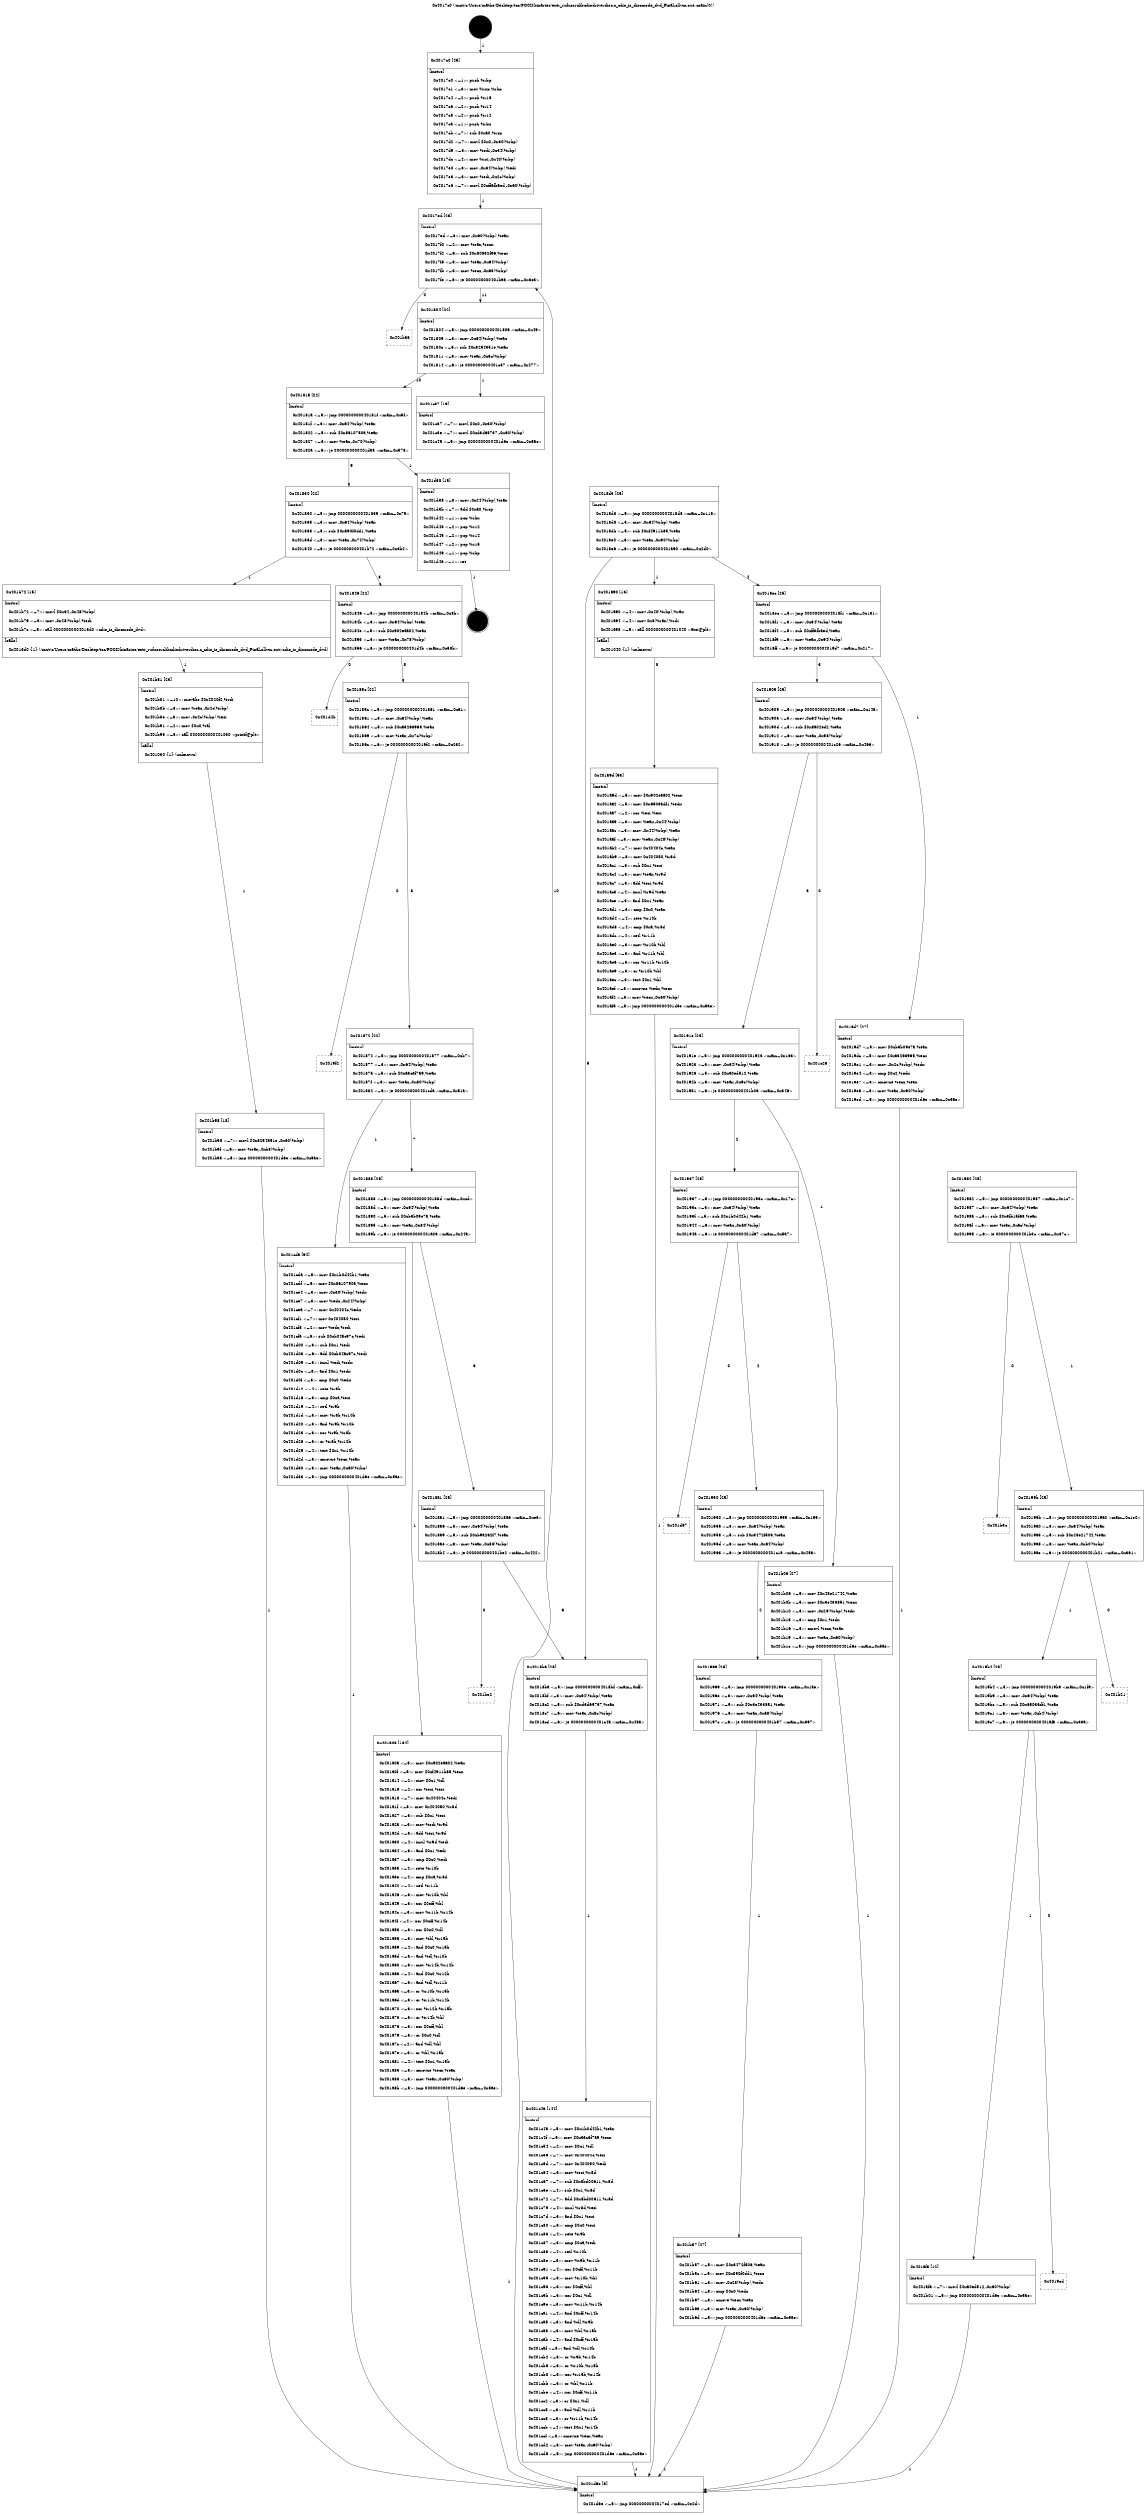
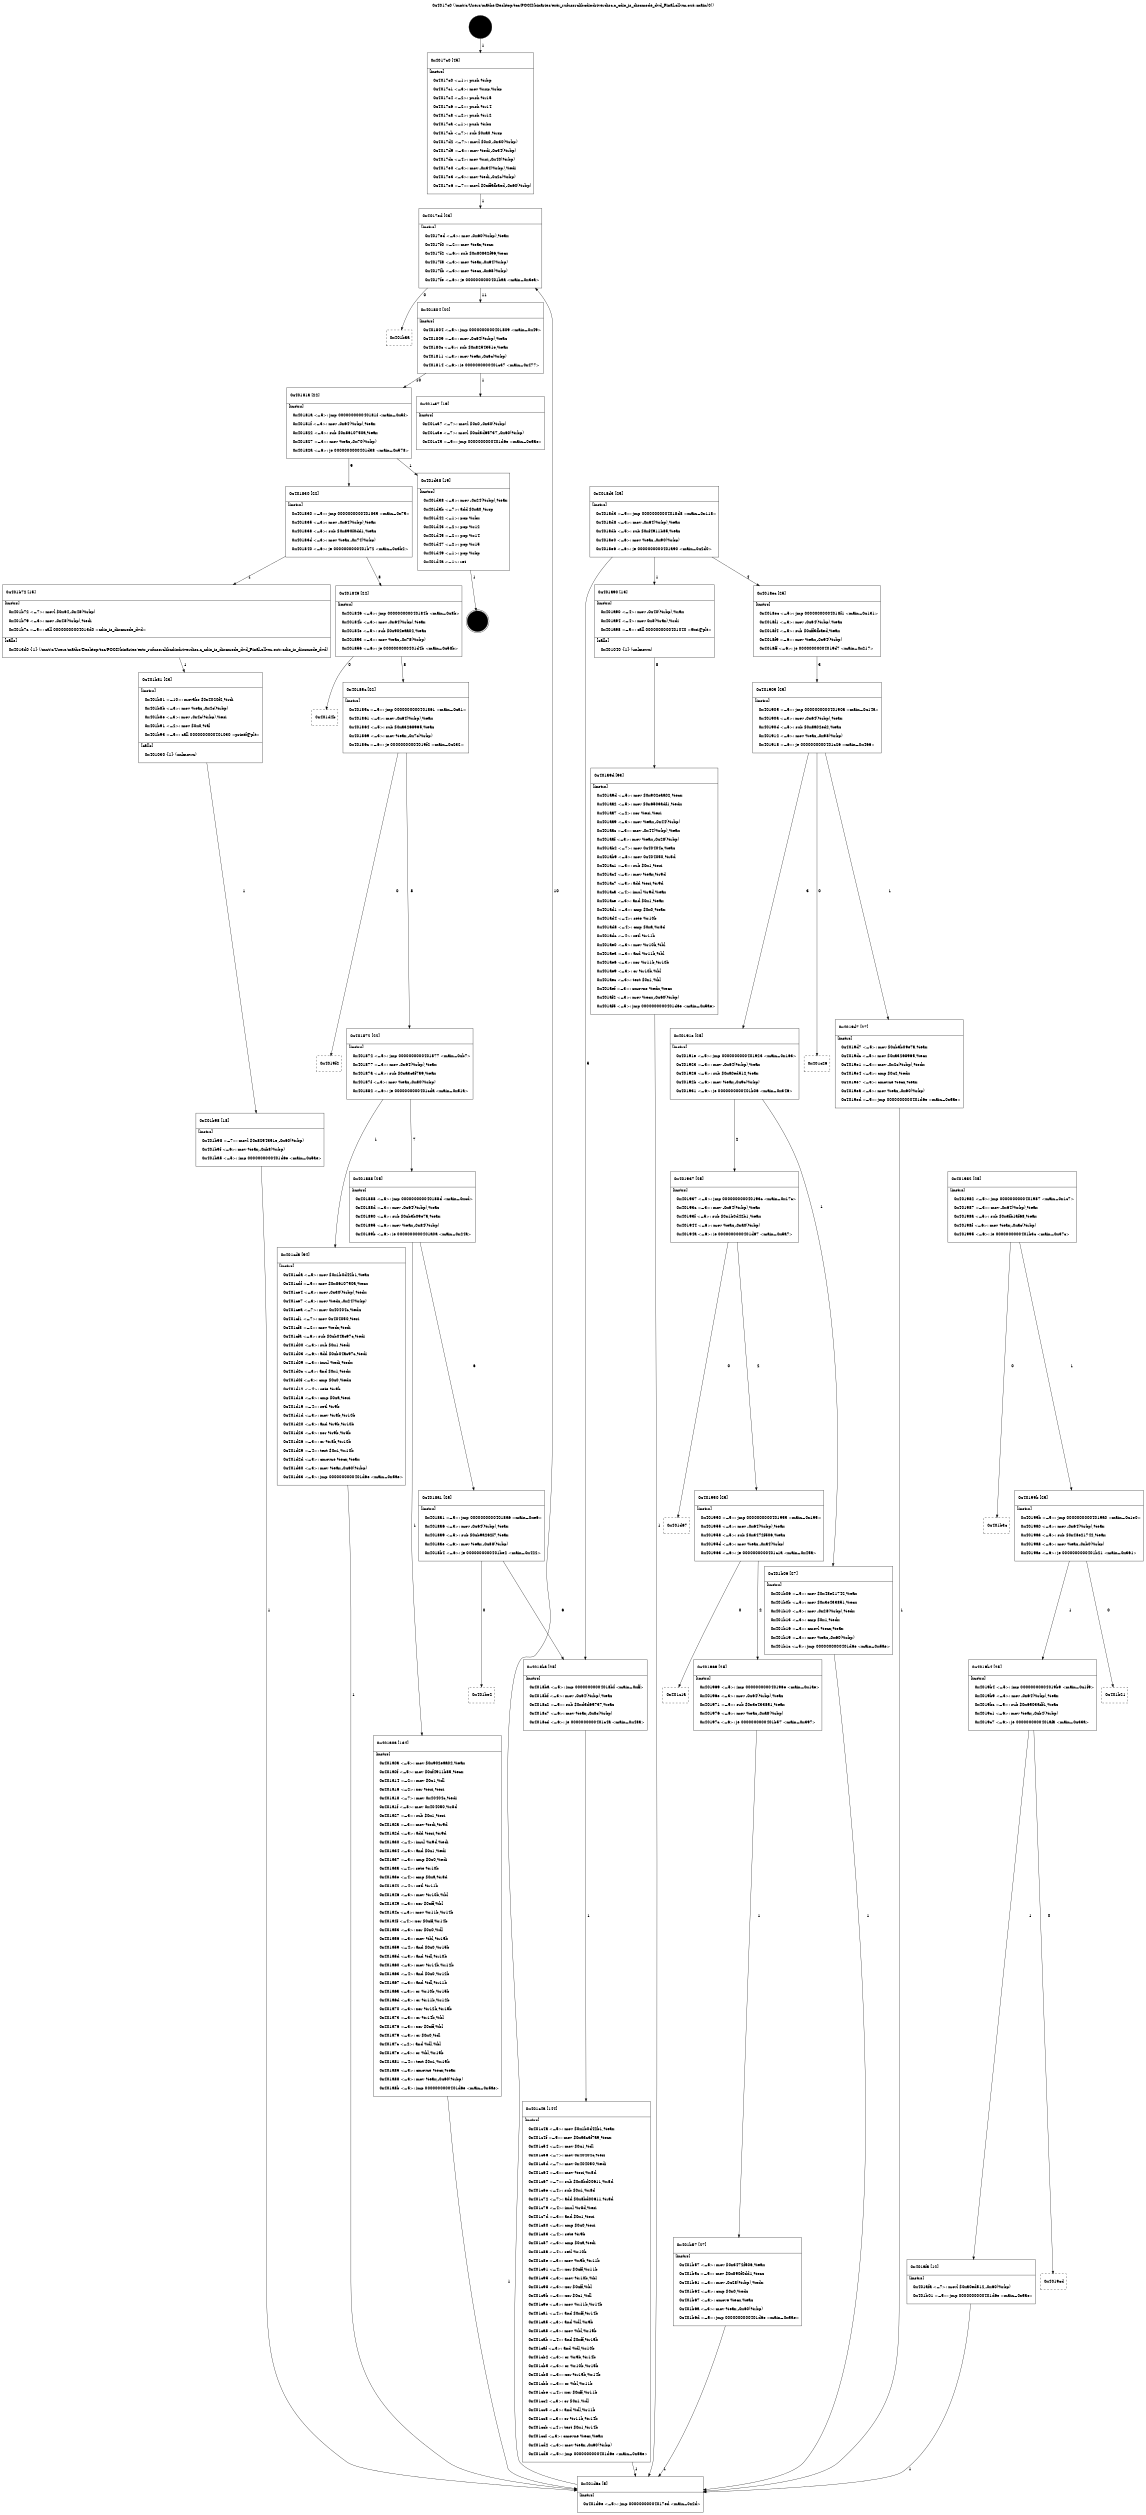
(924, 832) -> (856, 885)
none -> (676, 1695)
